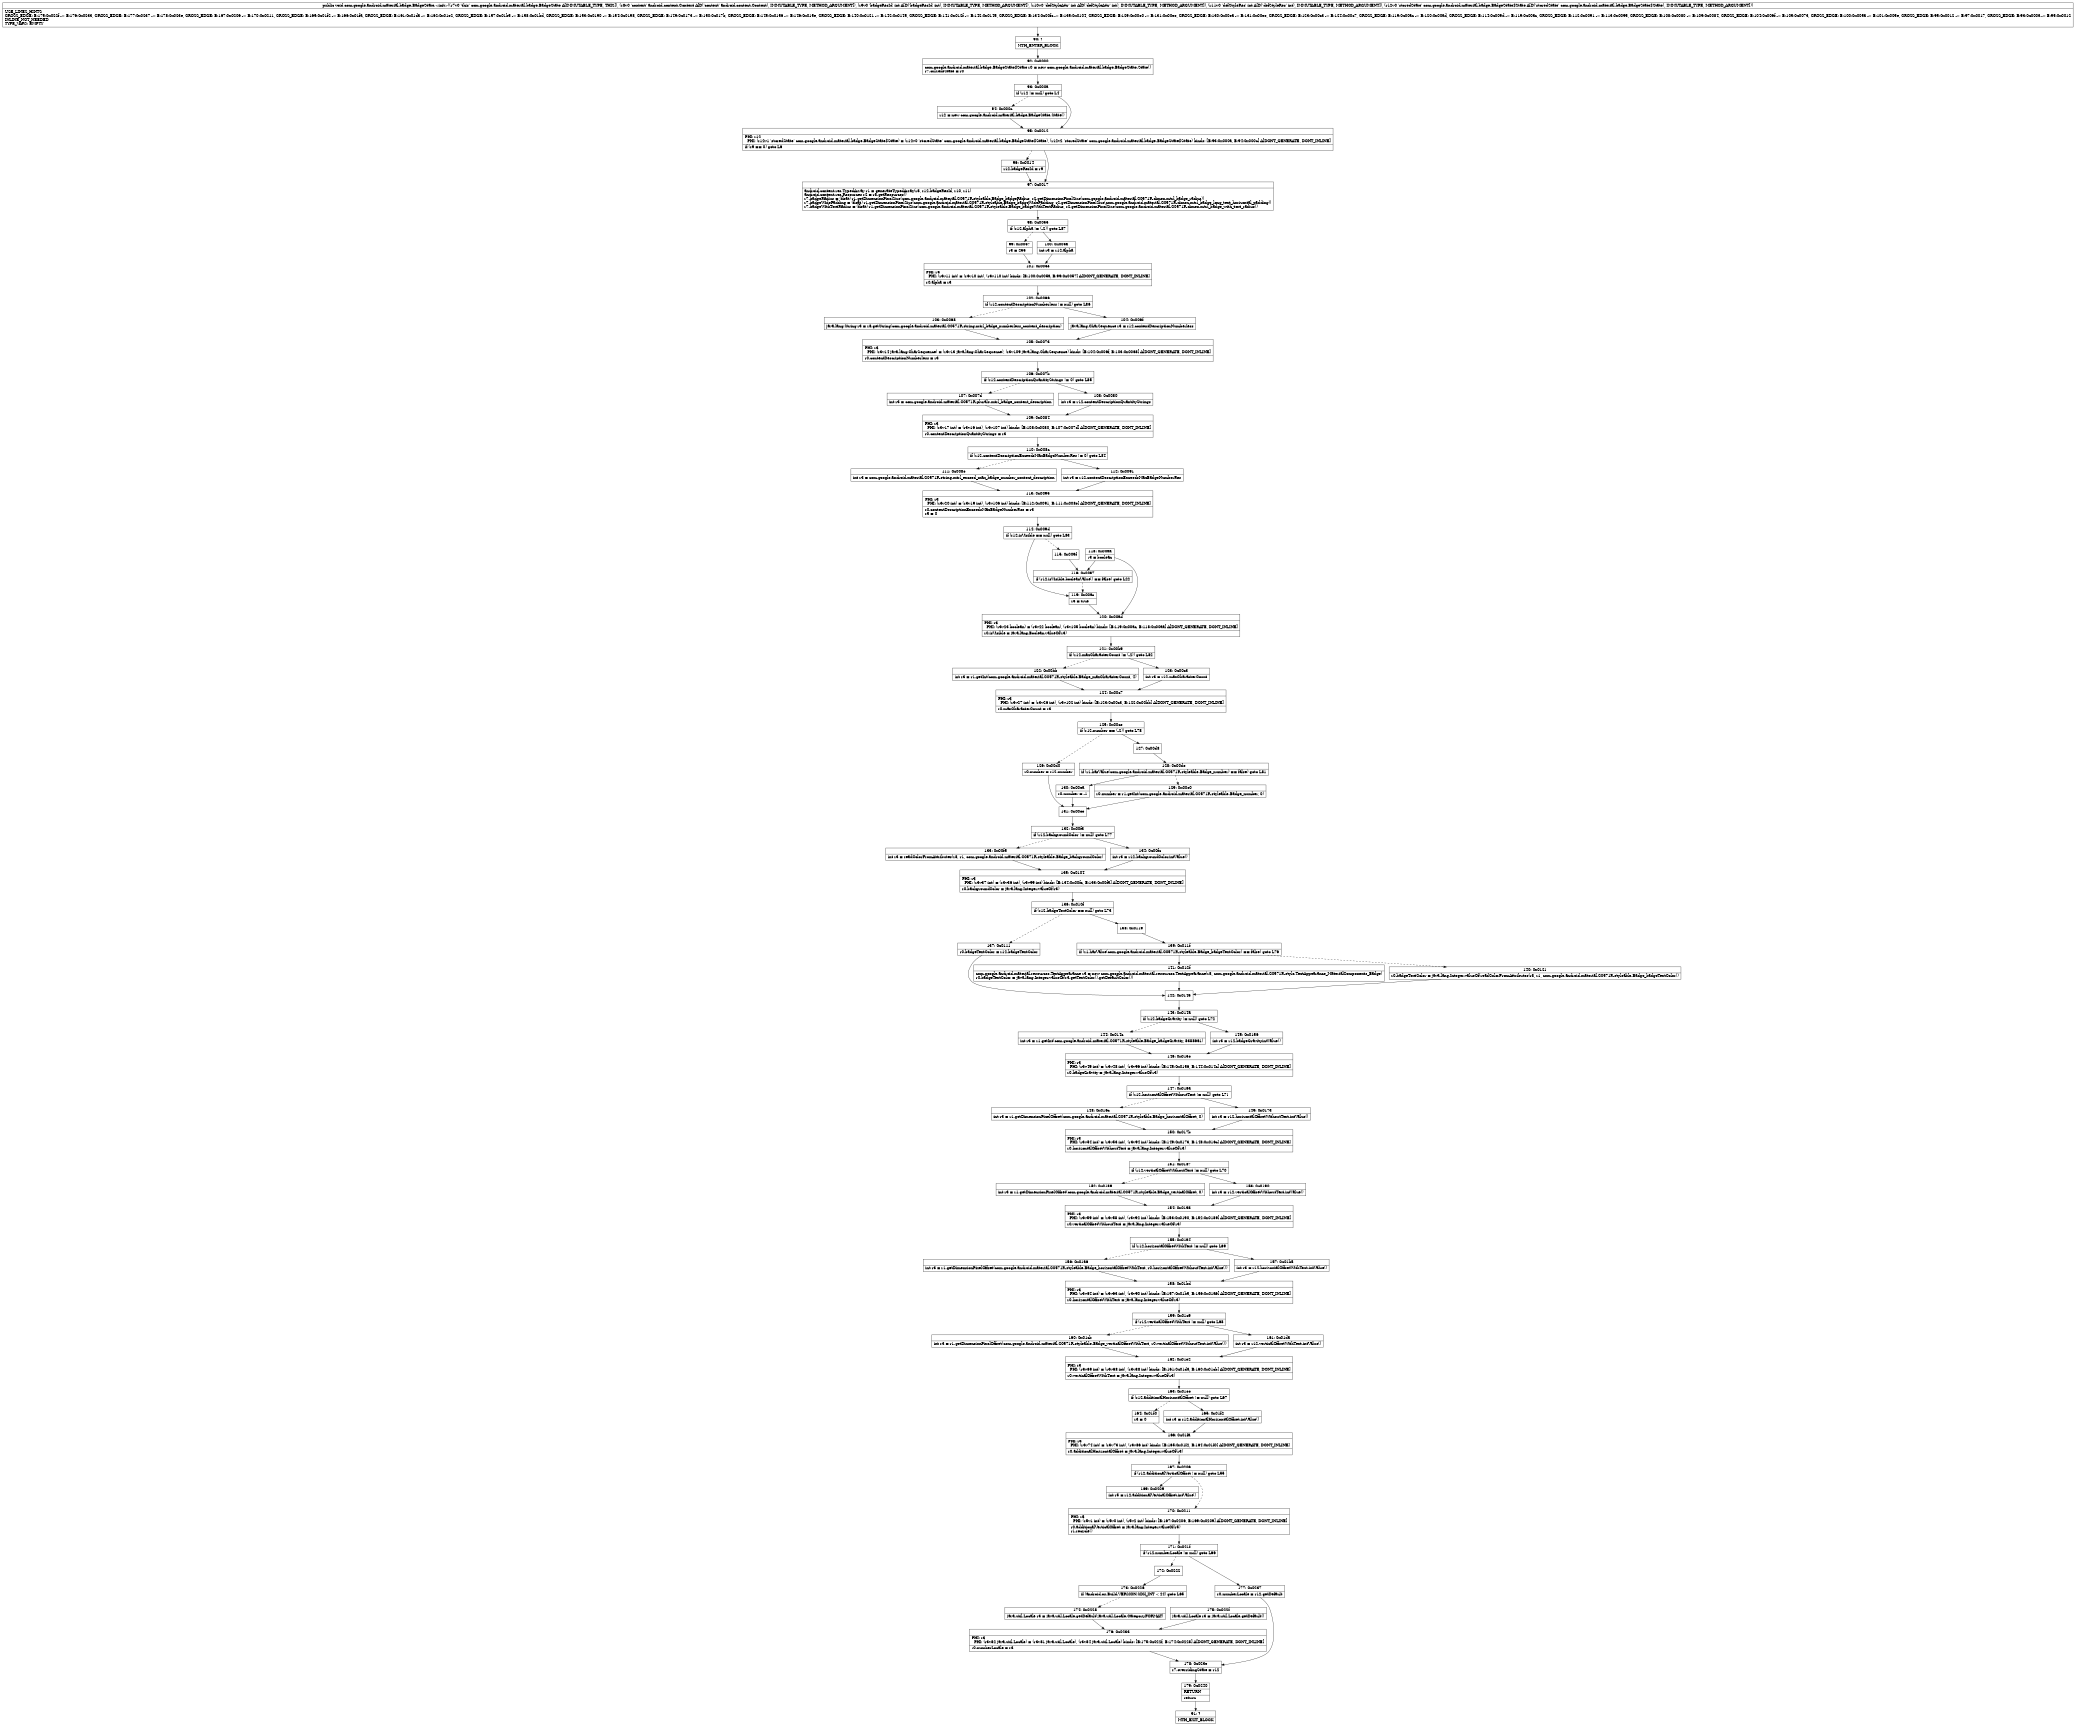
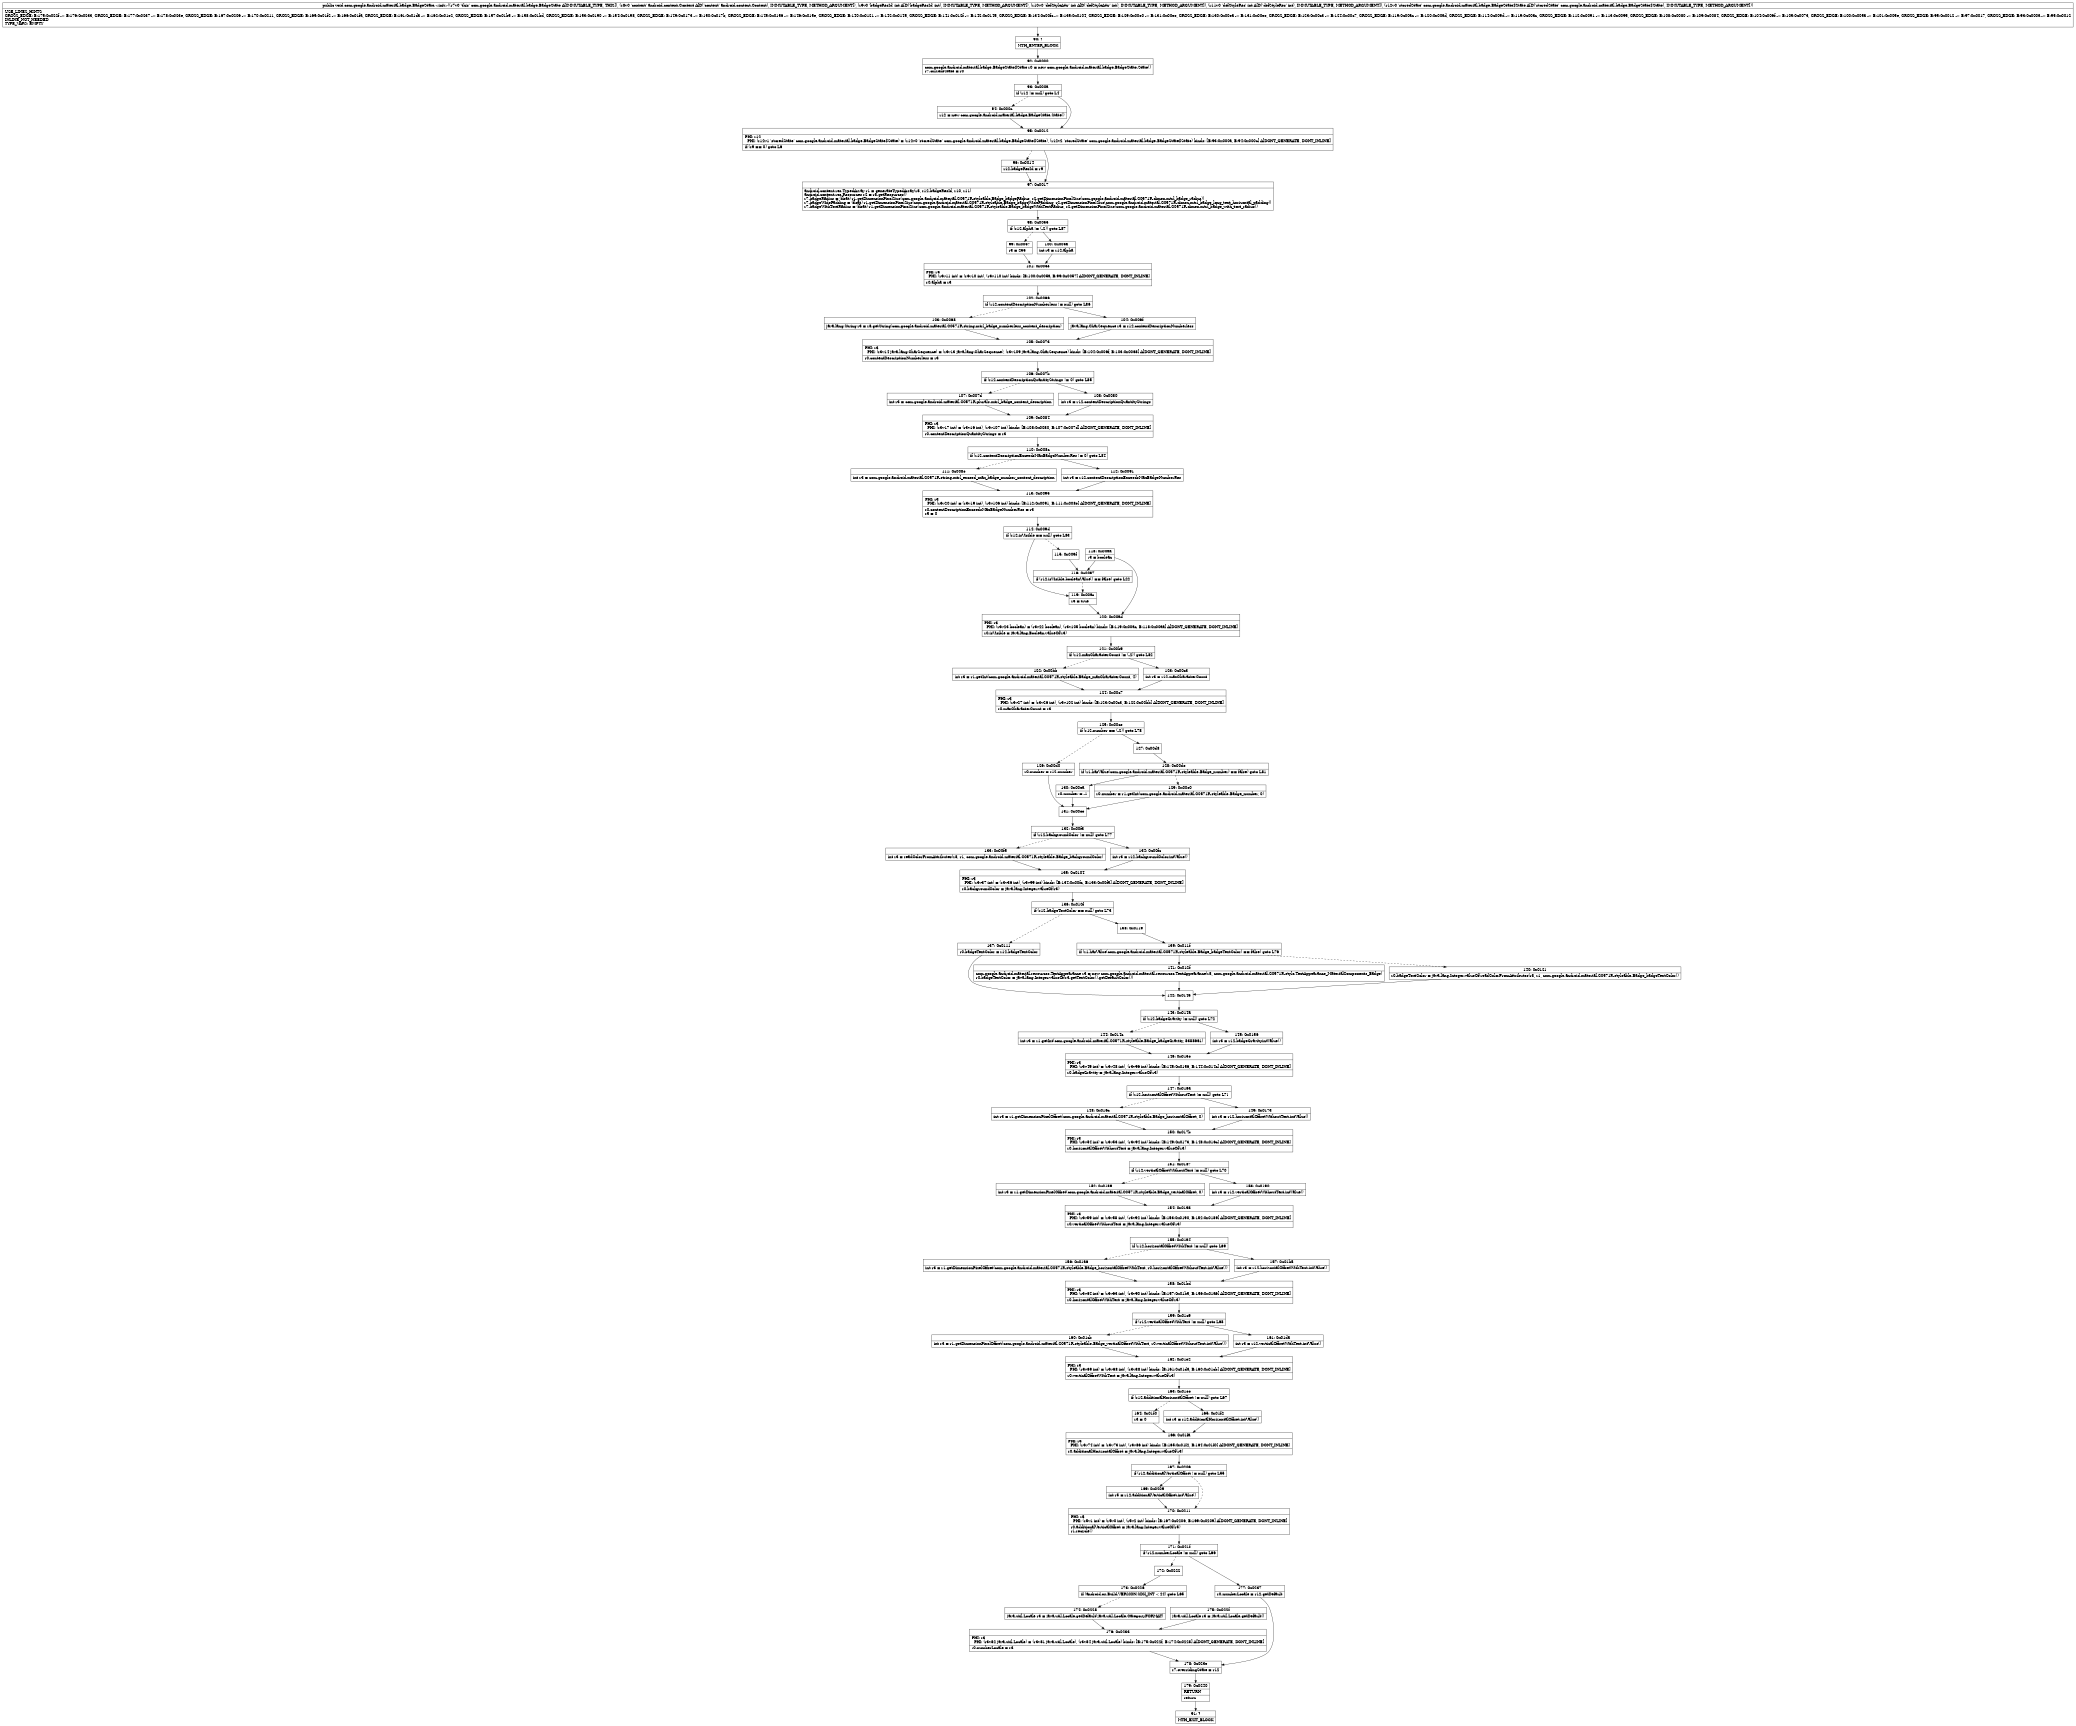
none -> (1161, 1502)
